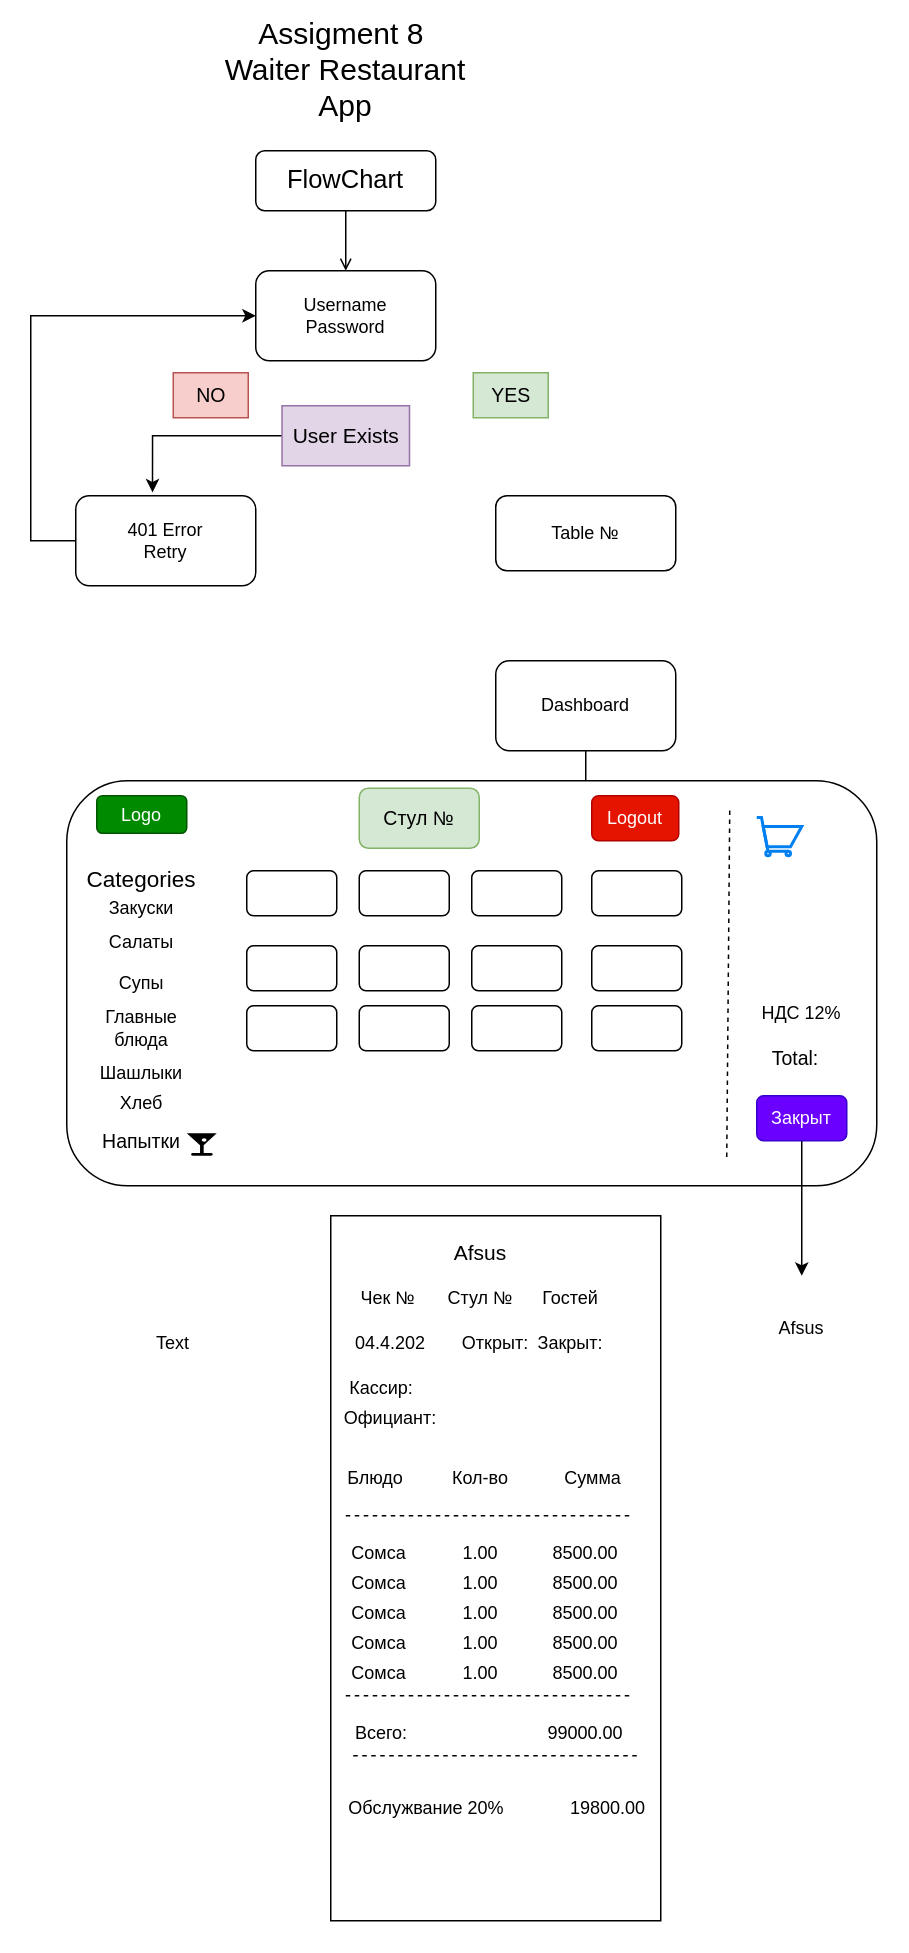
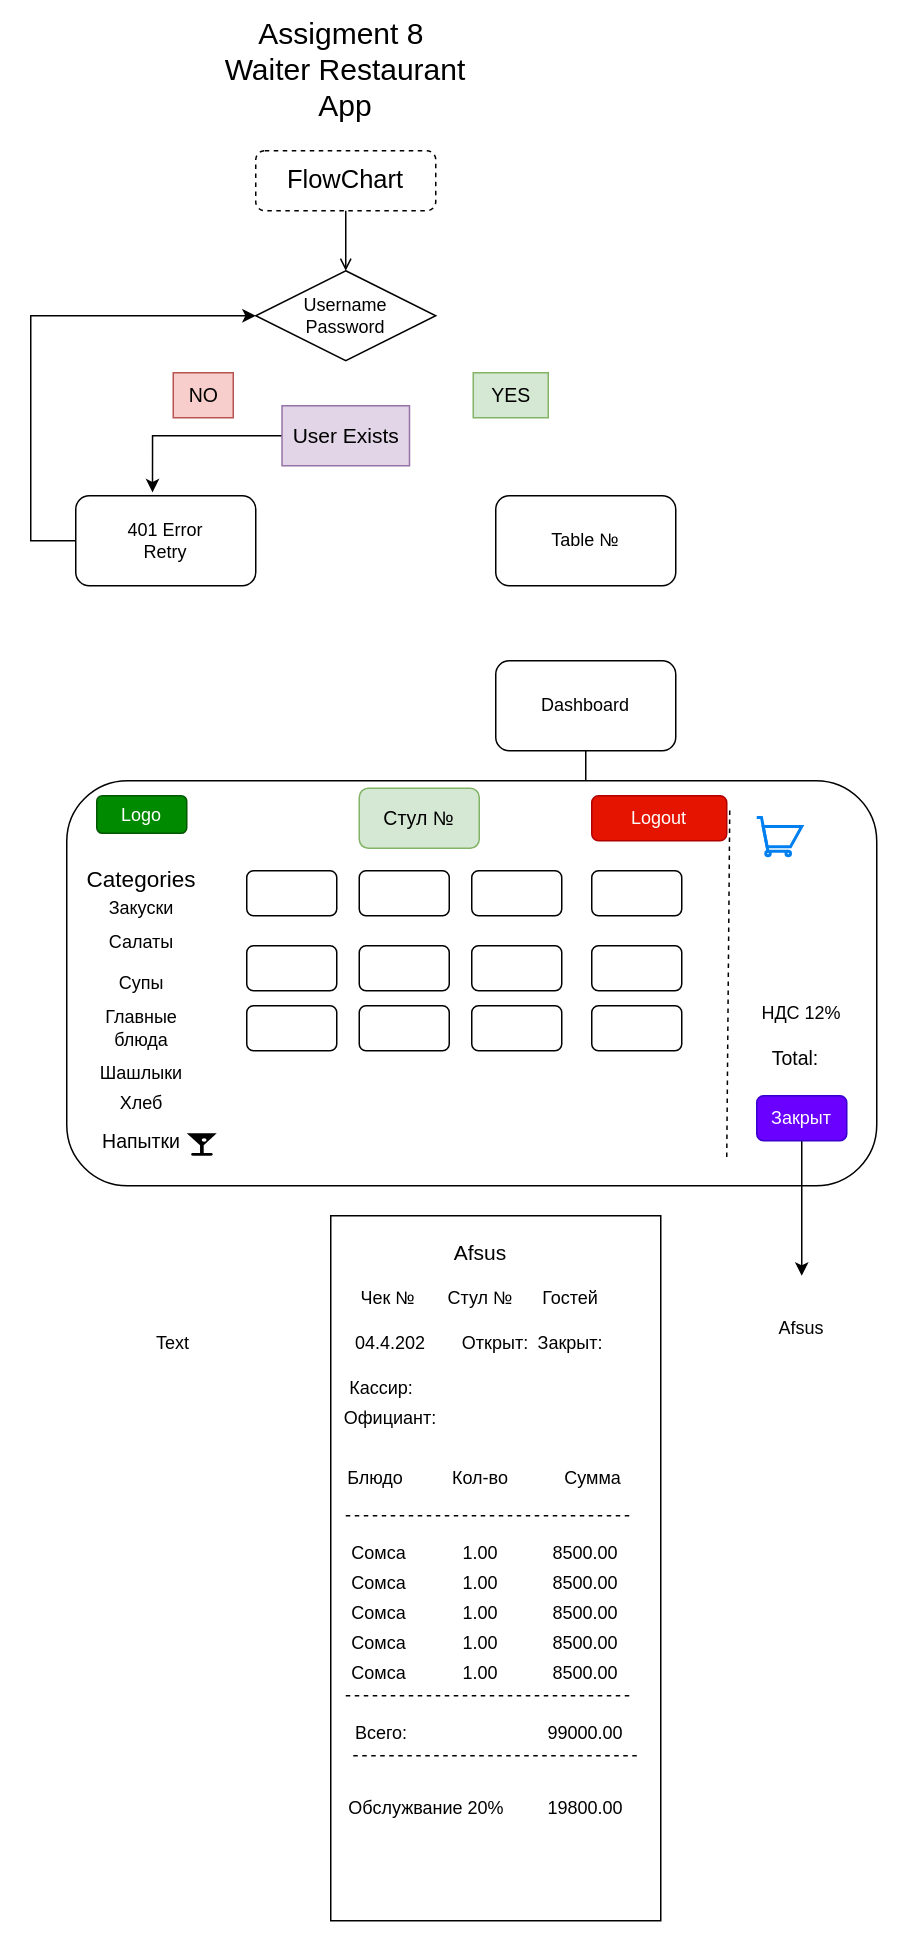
(346, 181) -> (346, 181)
(346, 316) -> (346, 316)
(211, 395) -> (203, 395)
(586, 533) -> (586, 541)
(635, 818) -> (659, 818)
(608, 1808) -> (586, 1808)
